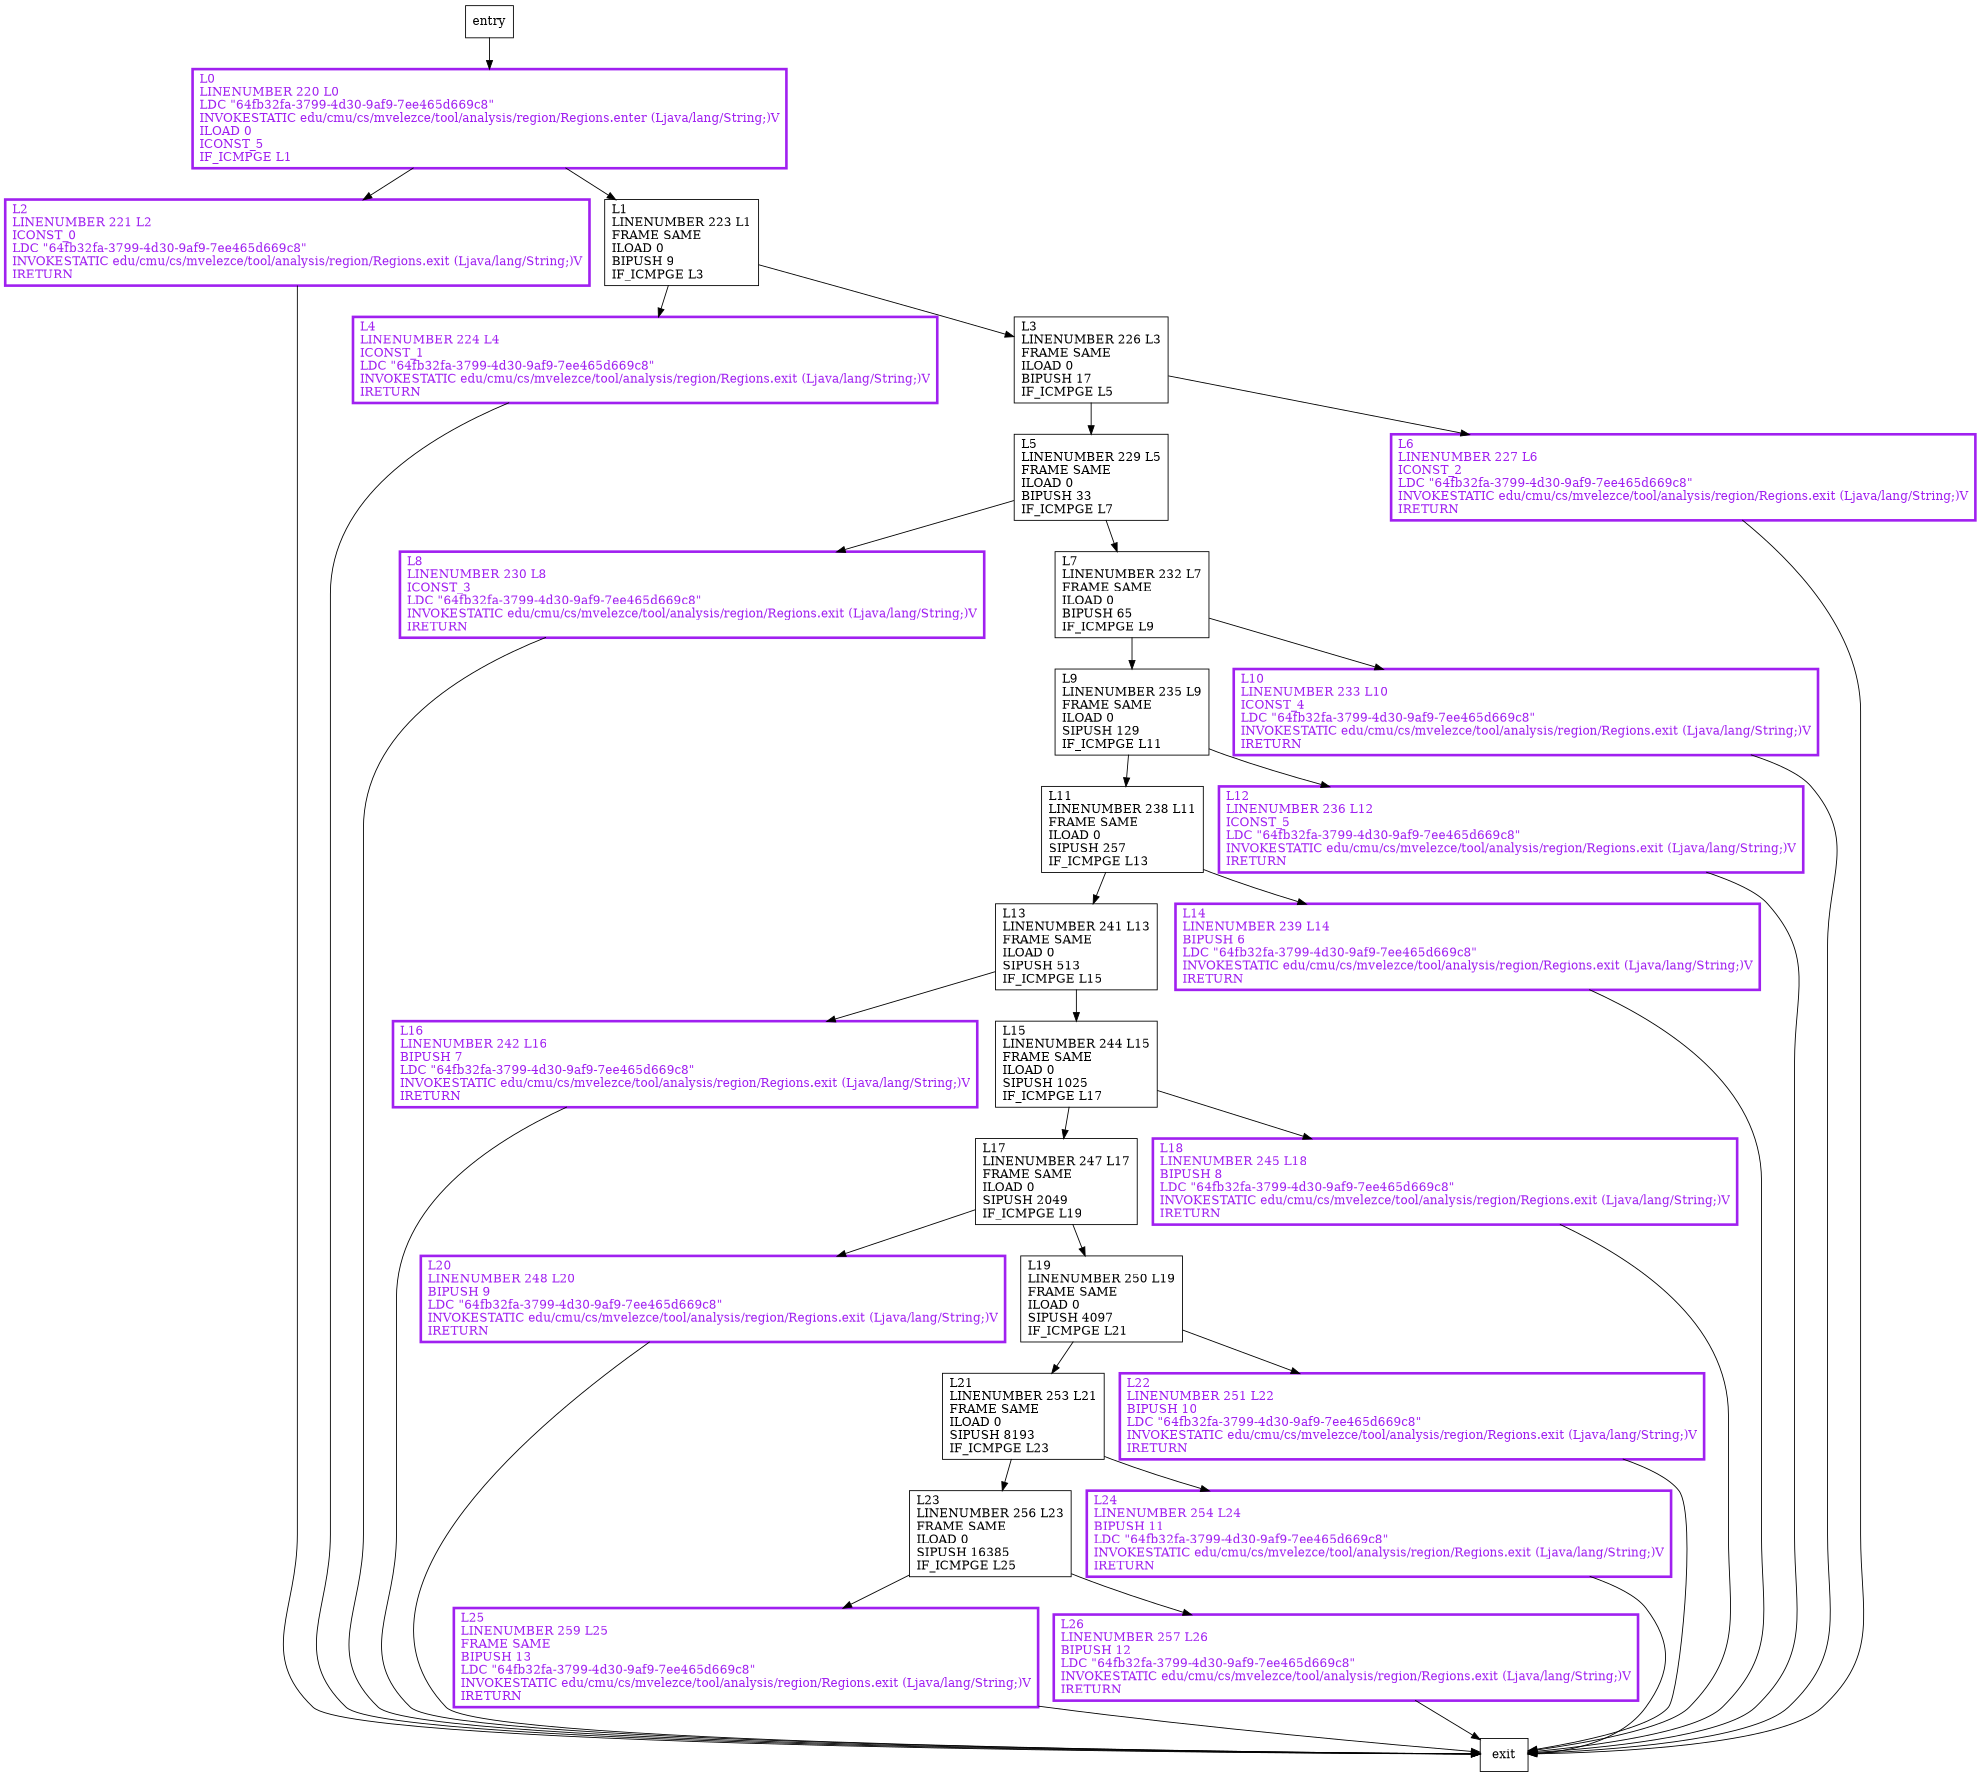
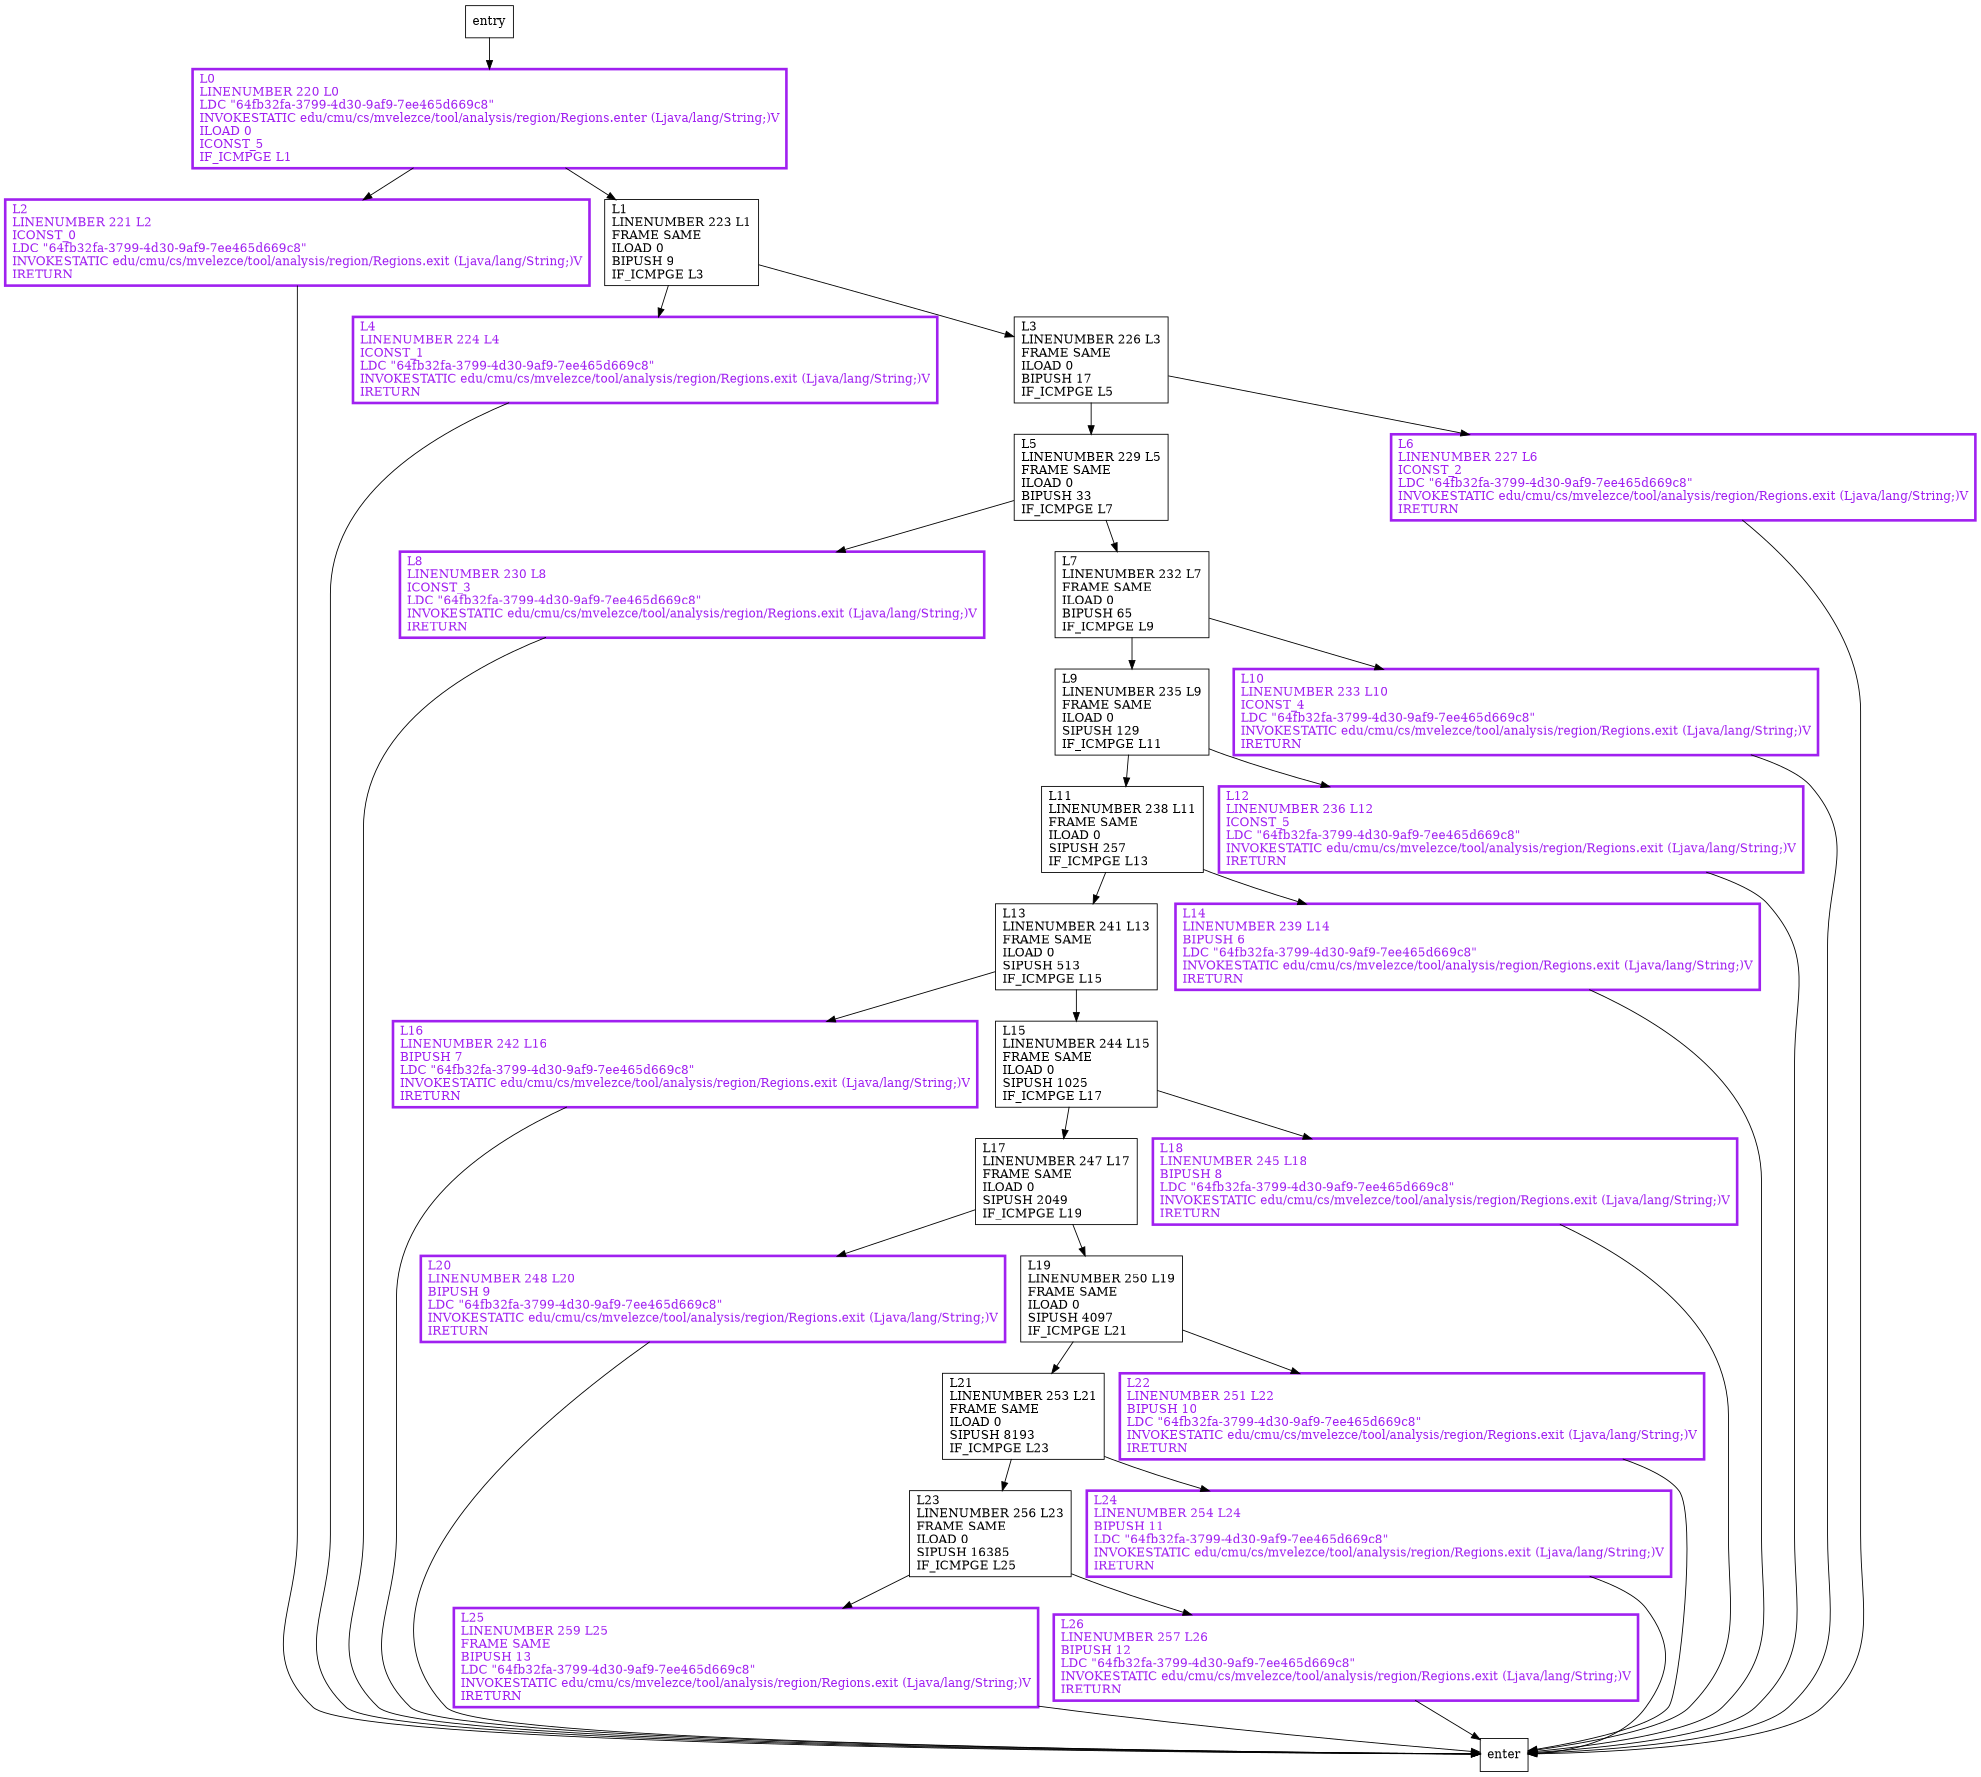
(1504, 1755) -> (1504, 1755)
